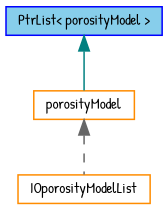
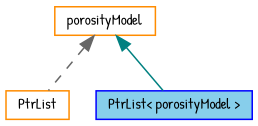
(84, 71) -> (145, 69)
(84, 189) -> (38, 105)
